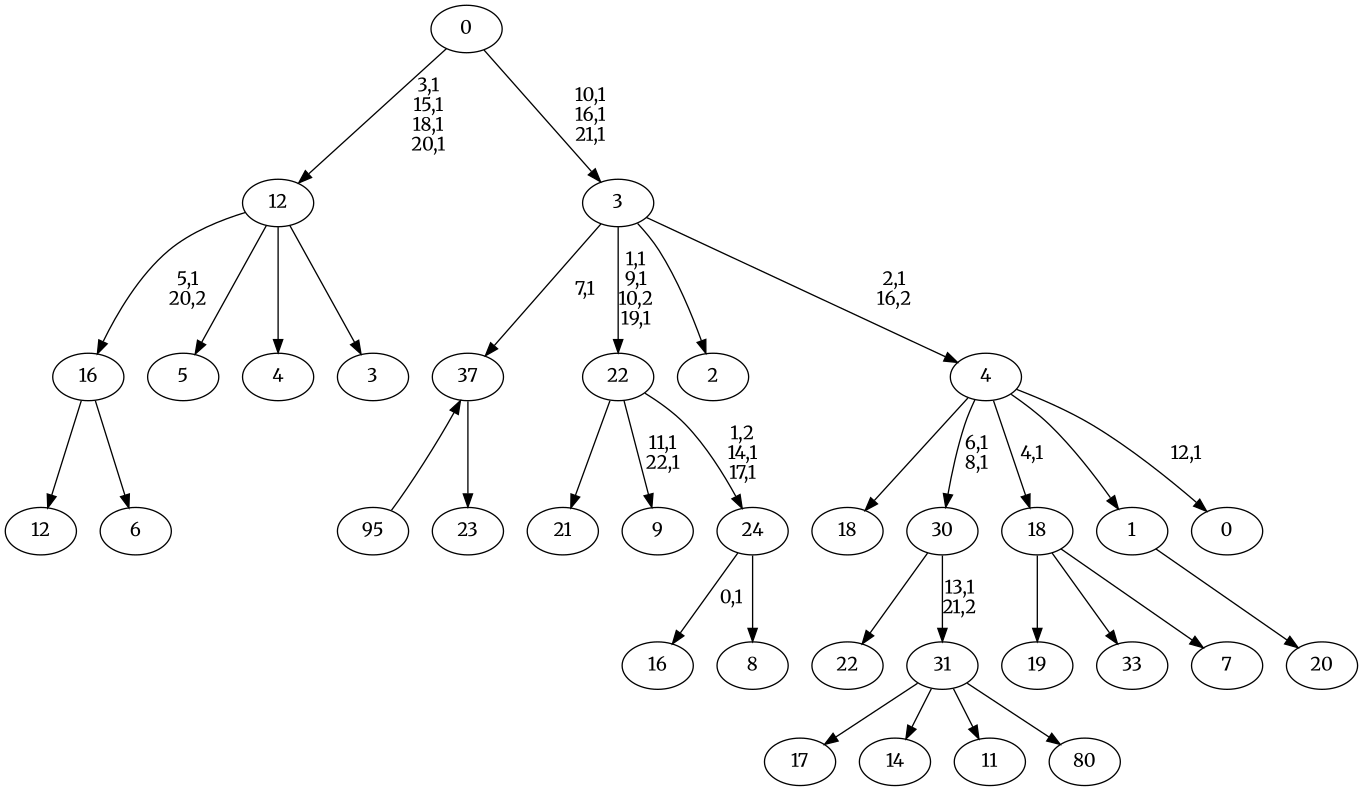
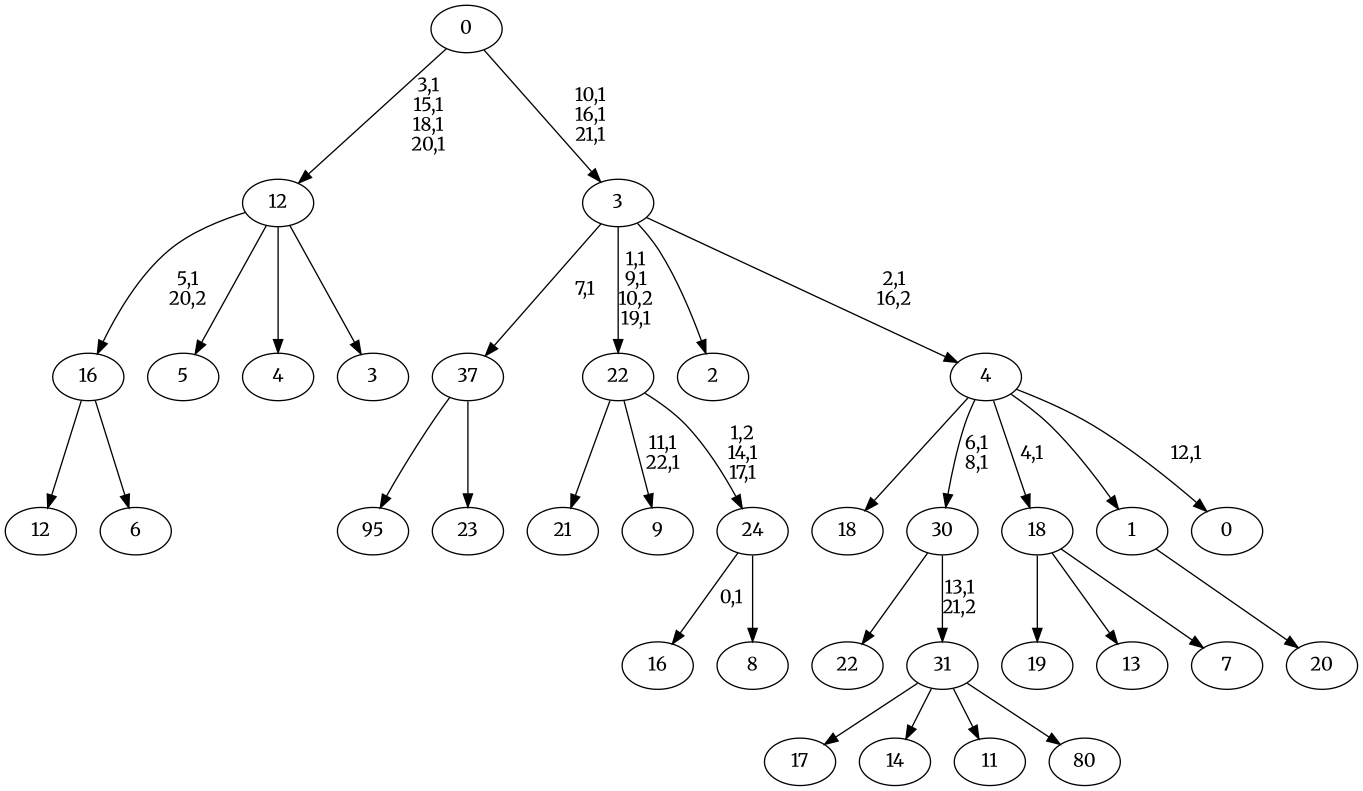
(424, 462) -> (417, 446)
(1132, 666) -> (1132, 666)
